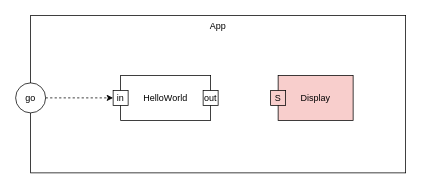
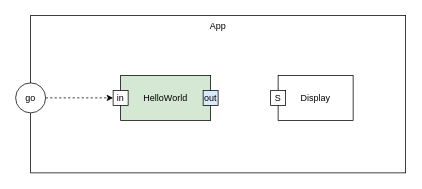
(165, 98) -> (165, 98)
(210, 98) -> (210, 98)
(278, 98) -> (278, 98)
(315, 98) -> (315, 98)
